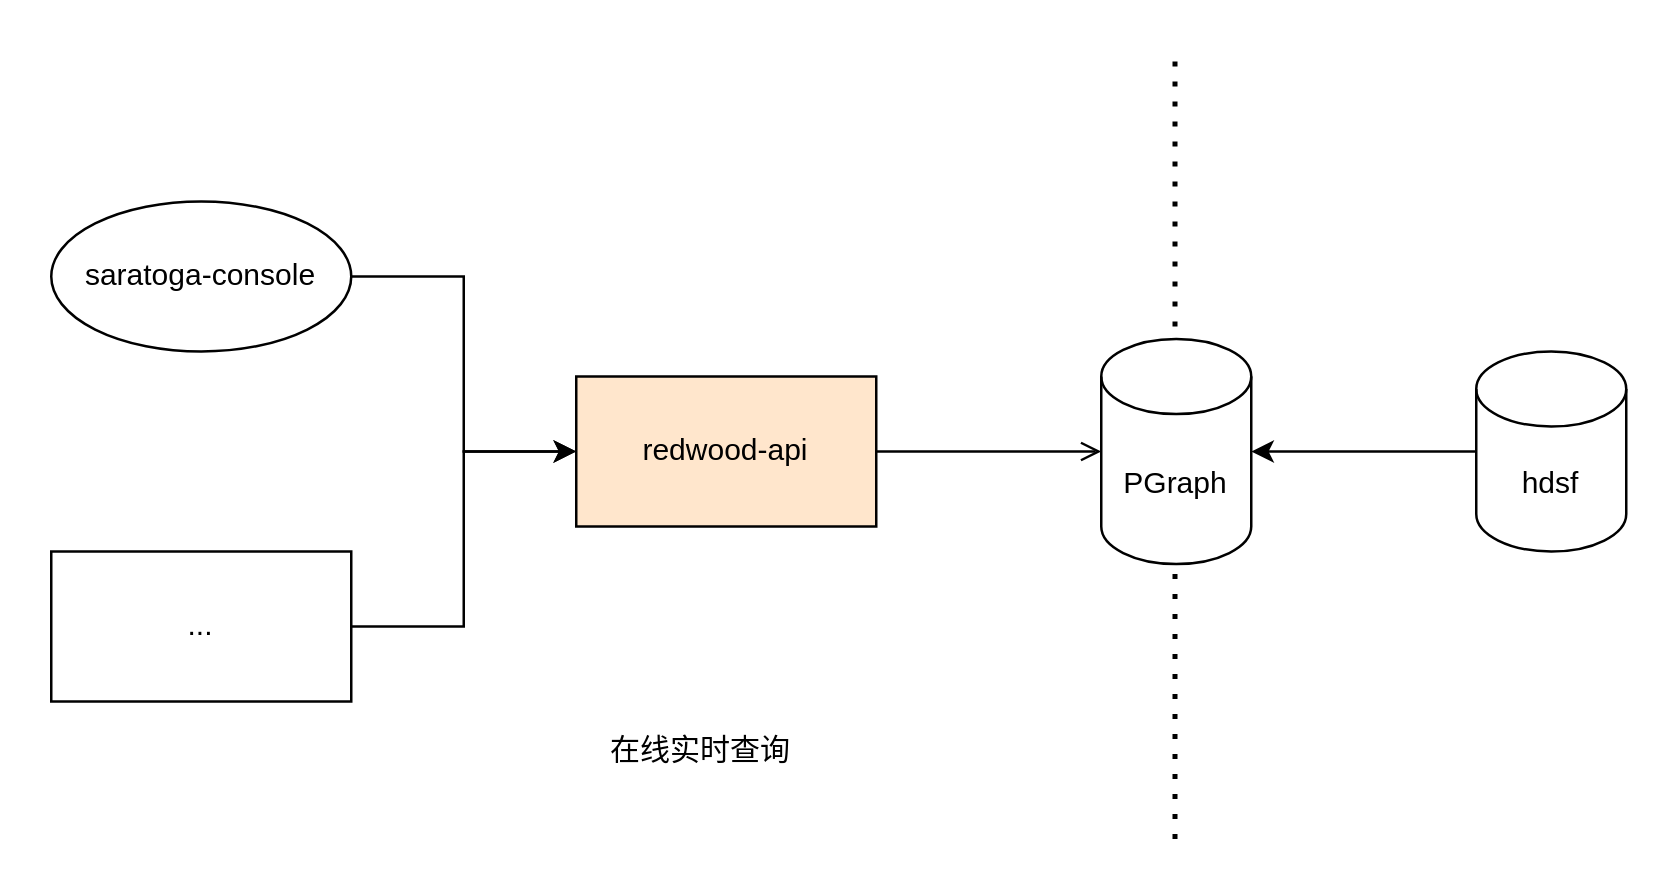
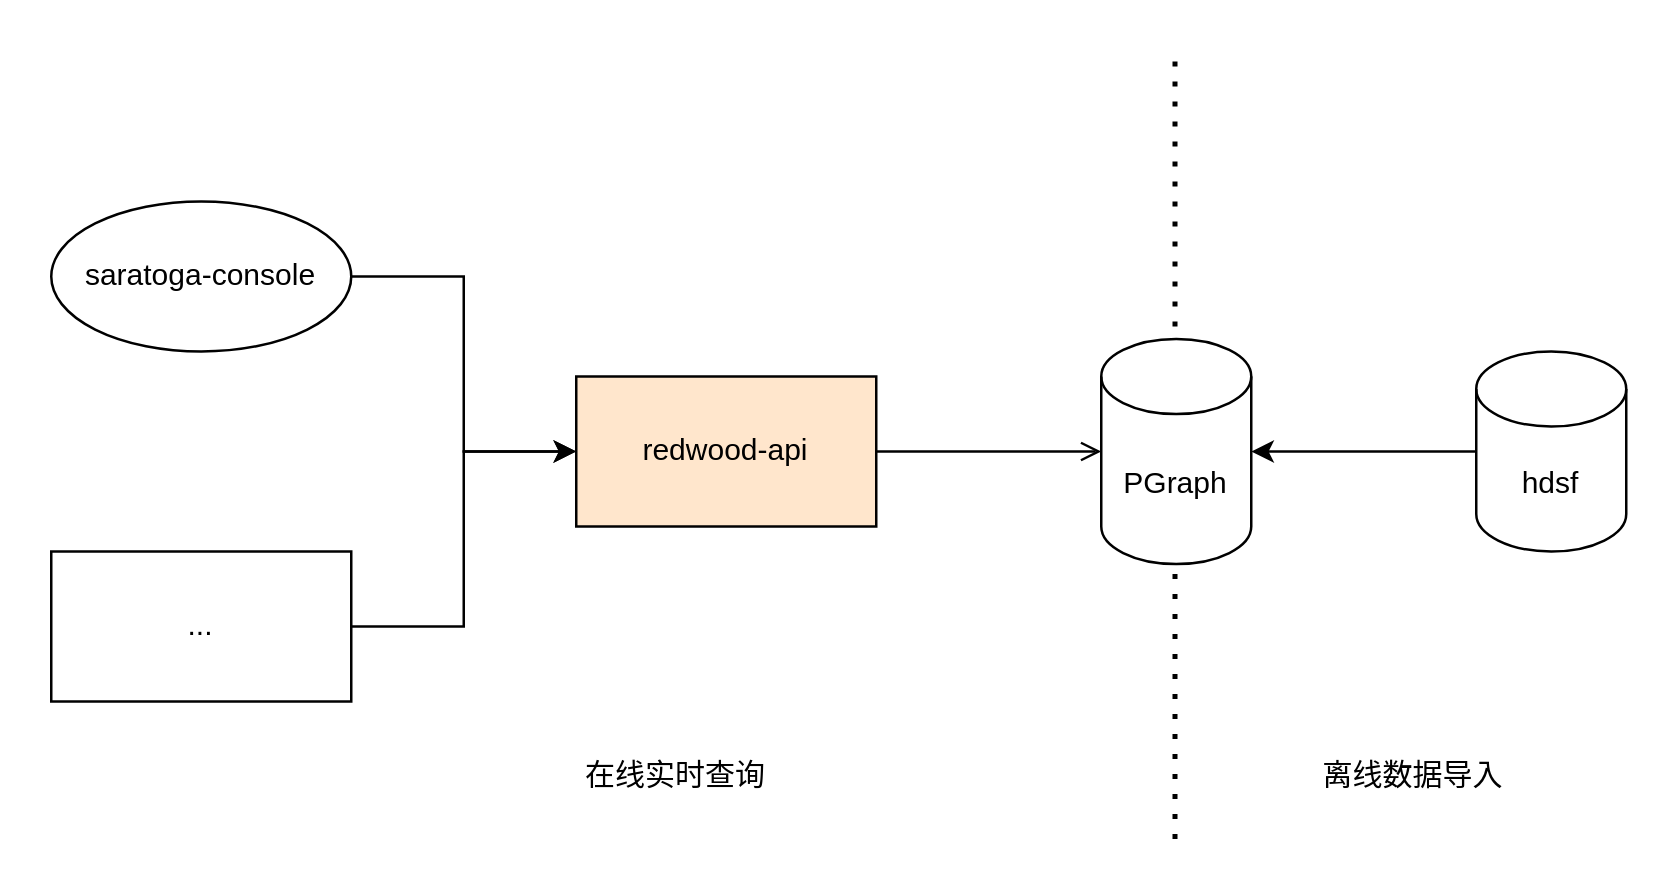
(701, 751) -> (676, 776)
none -> (1414, 776)
